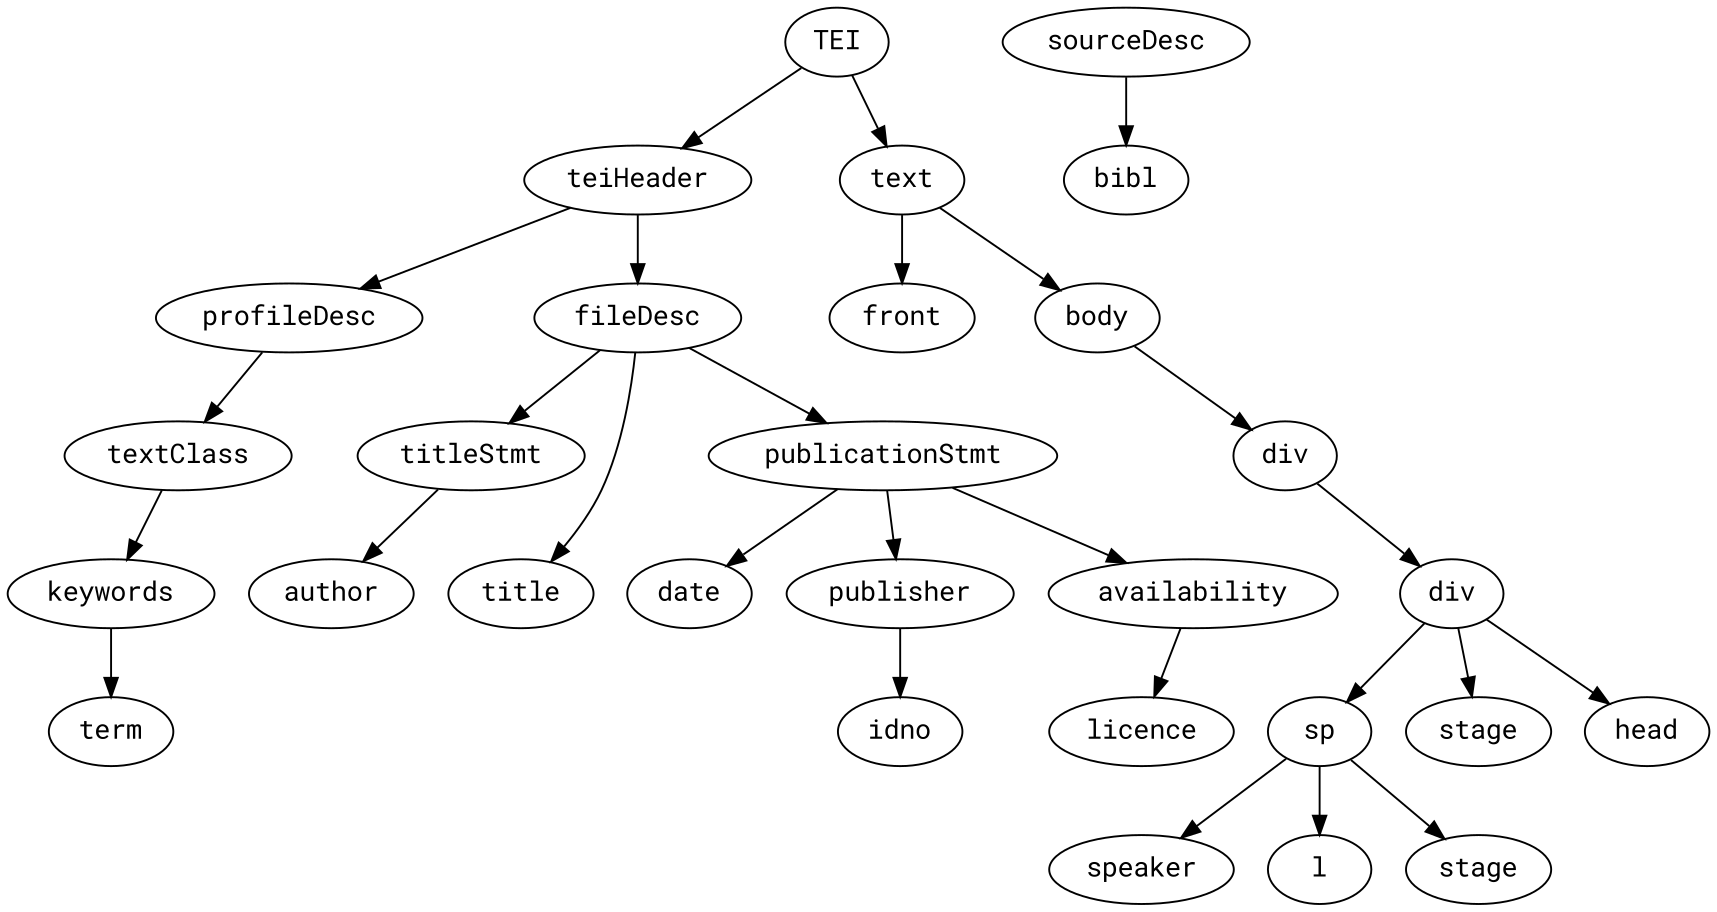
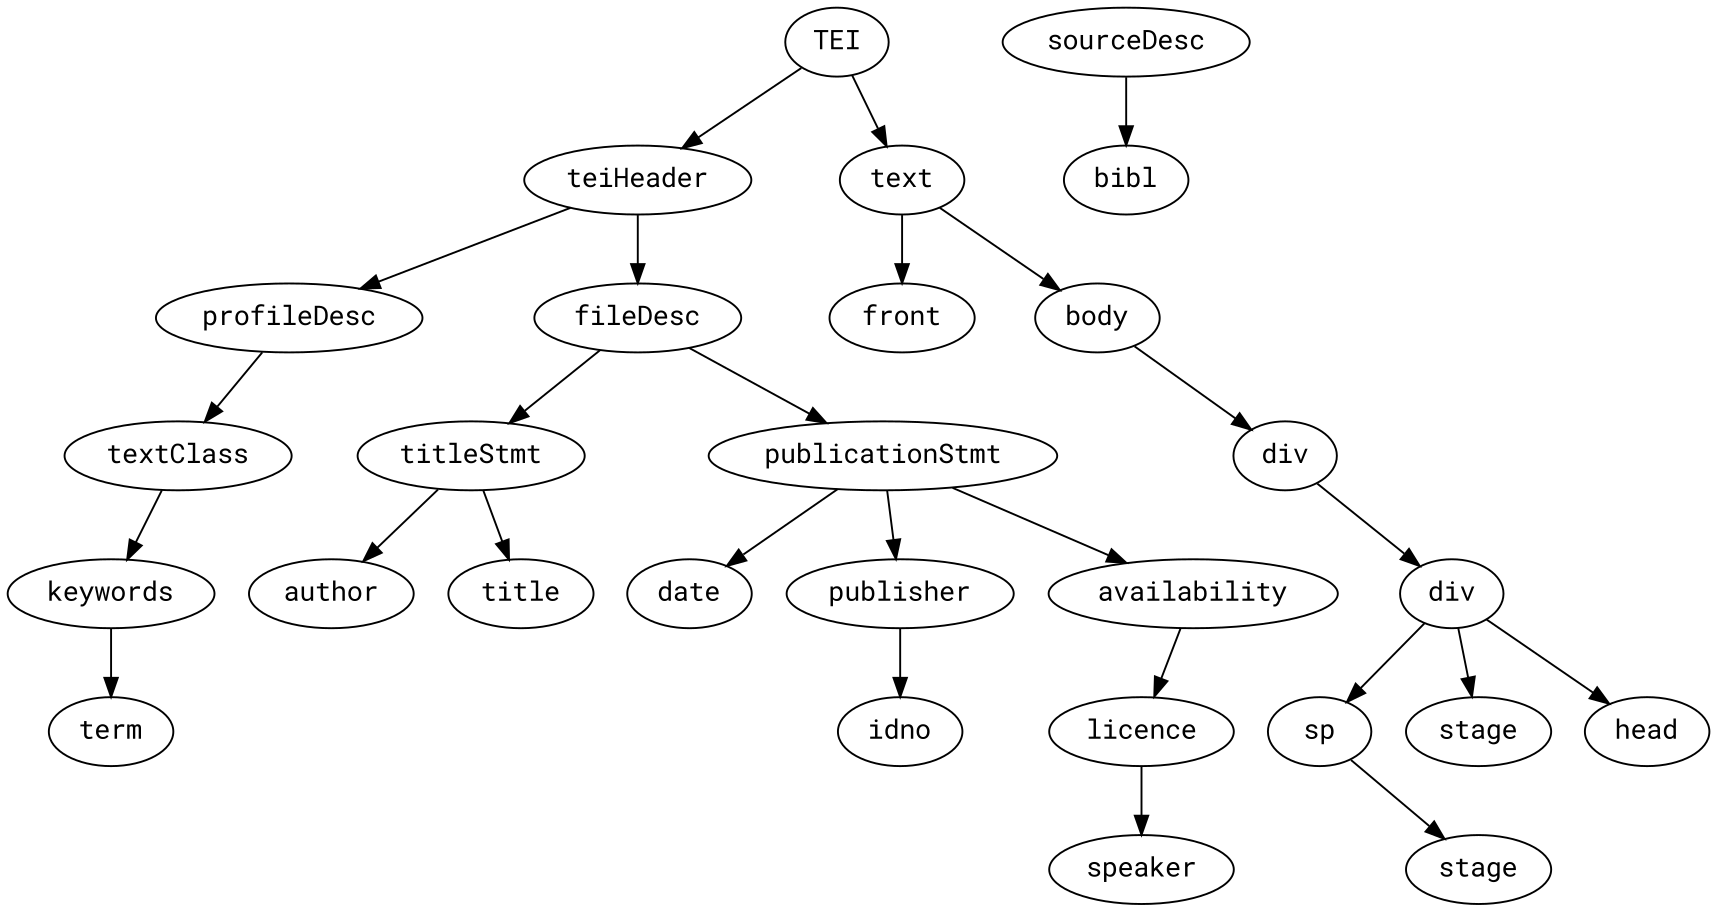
(615, 456) -> (493, 516)
(1241, 792) -> (1142, 791)
(1320, 870) -> none
